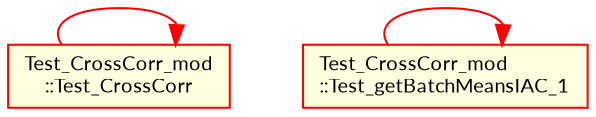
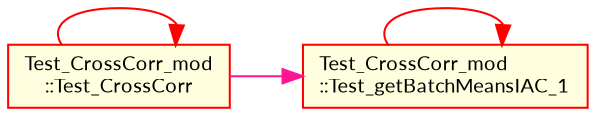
none -> (256, 76)
